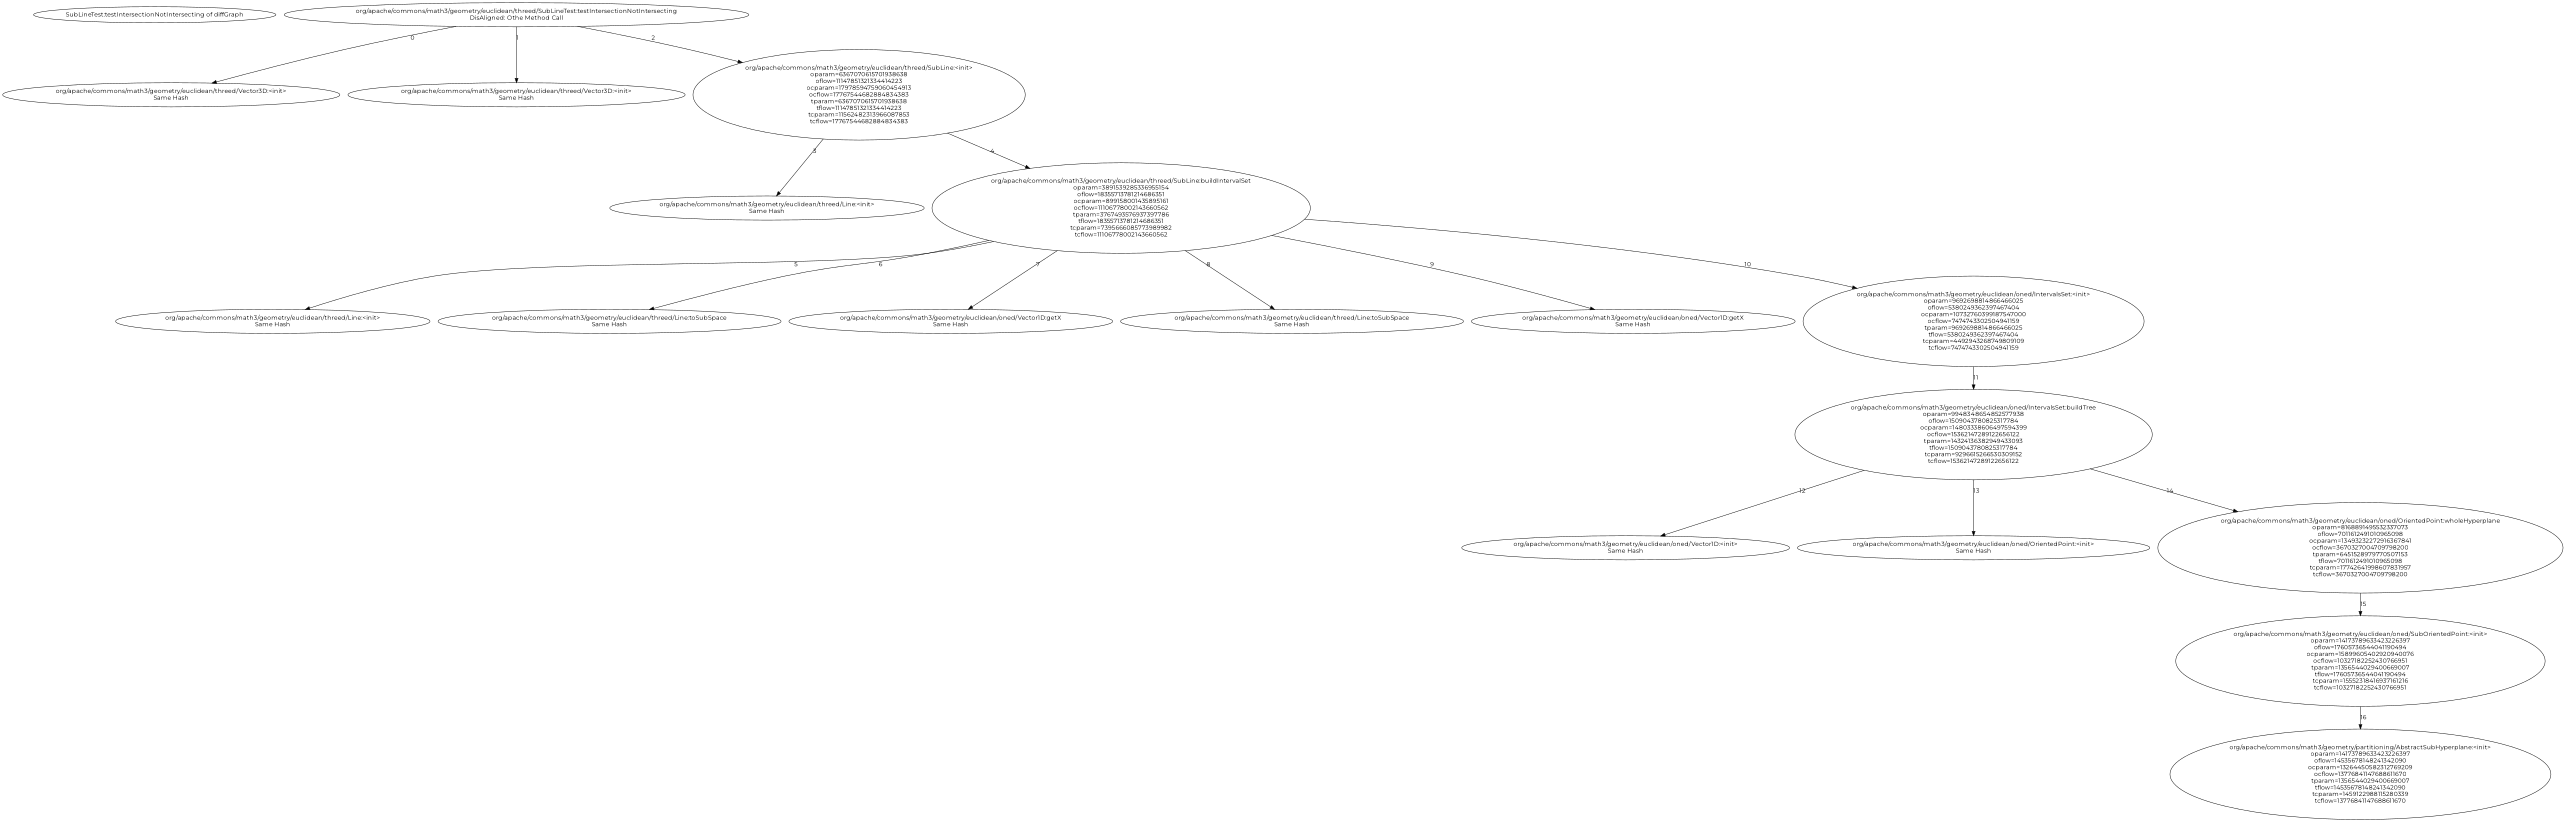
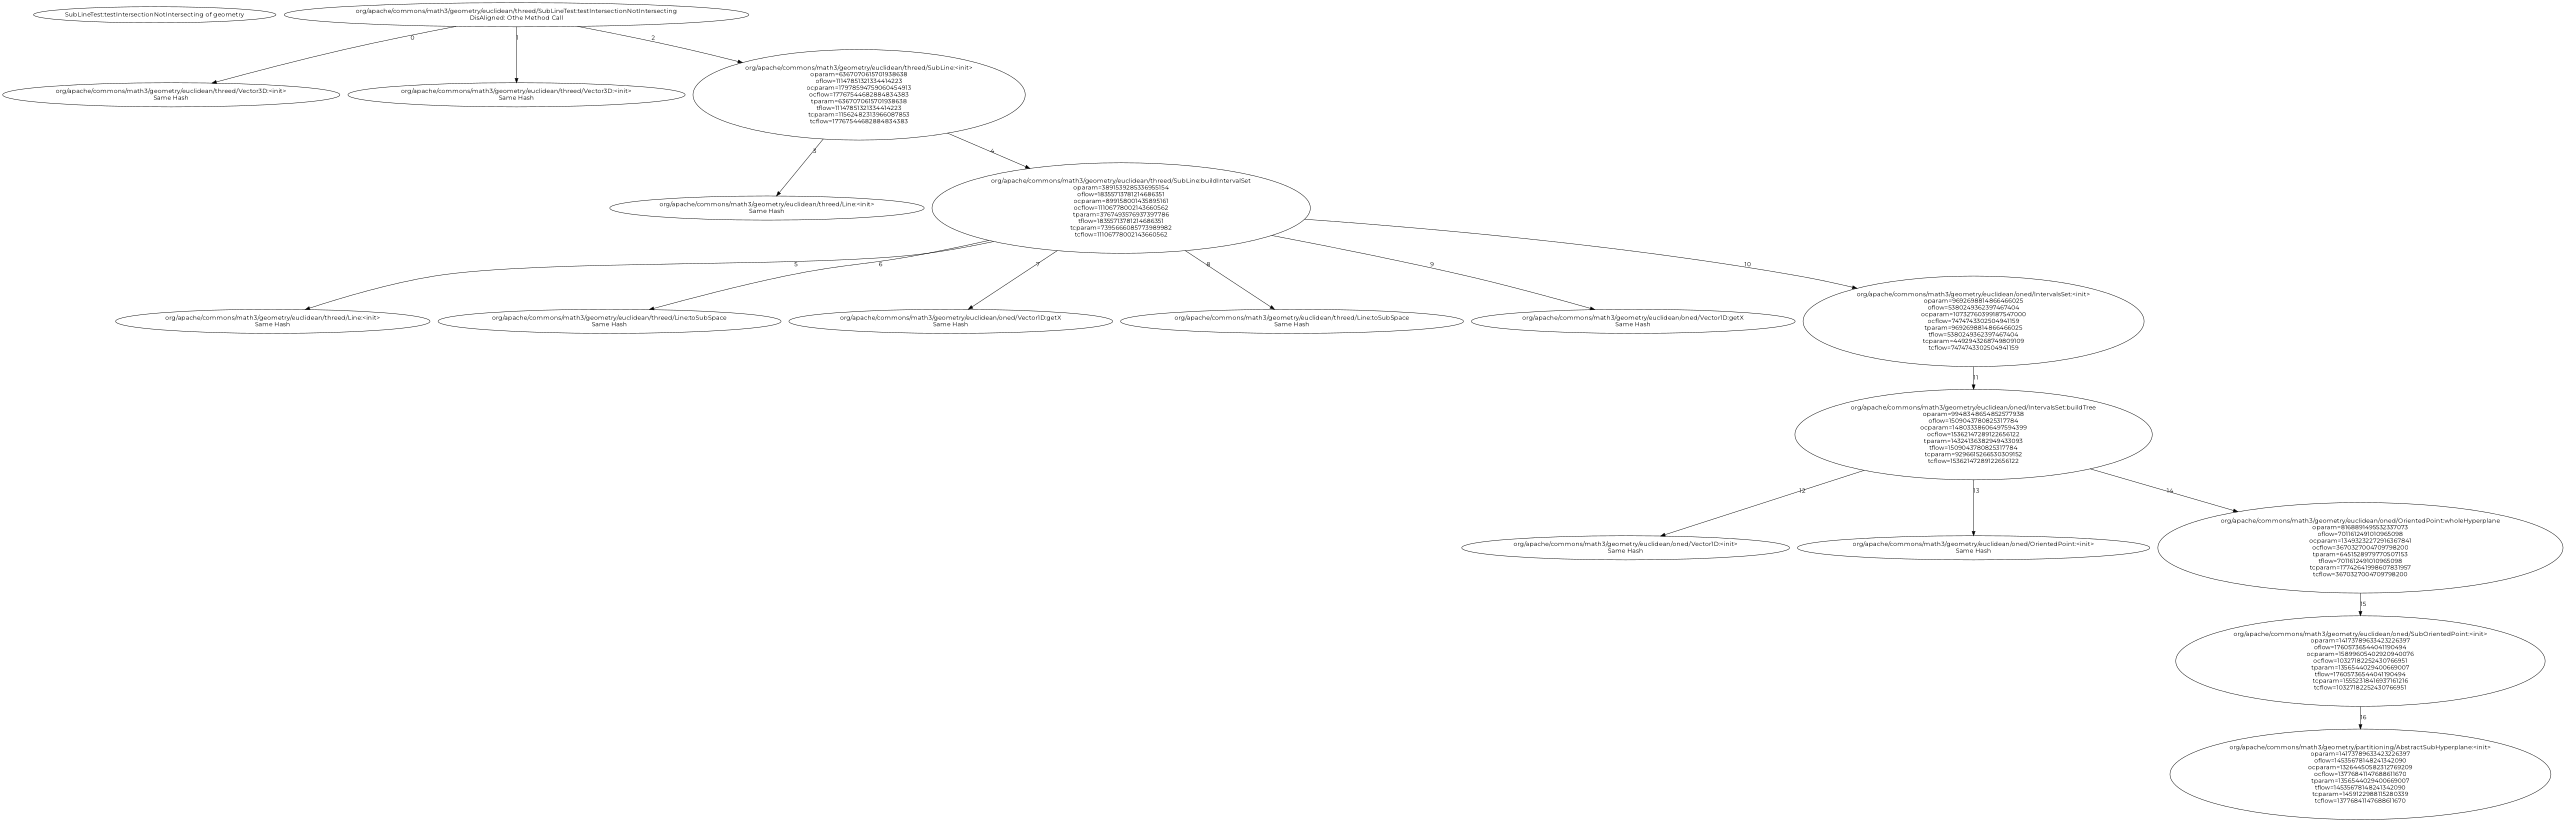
(155, 15) -> (155, 15)
